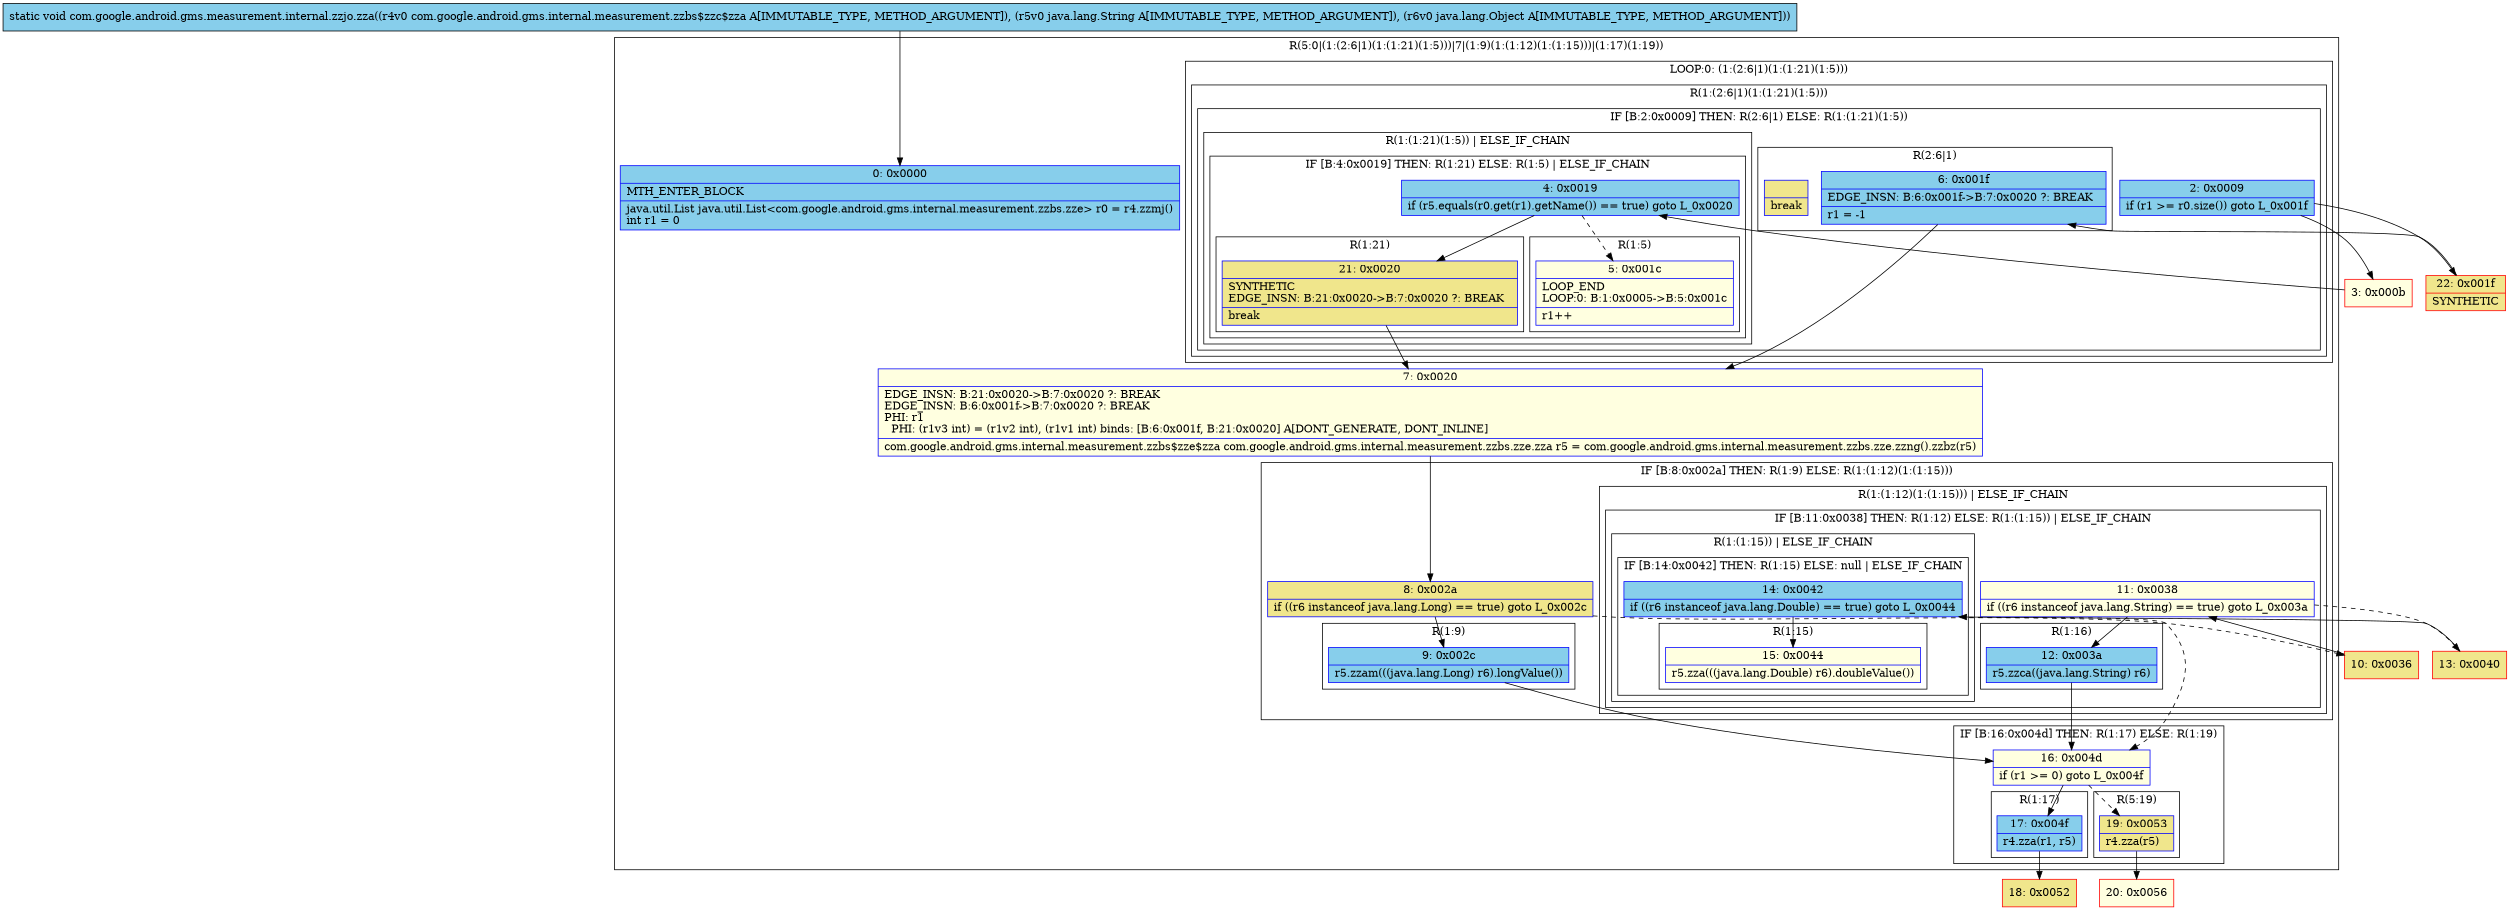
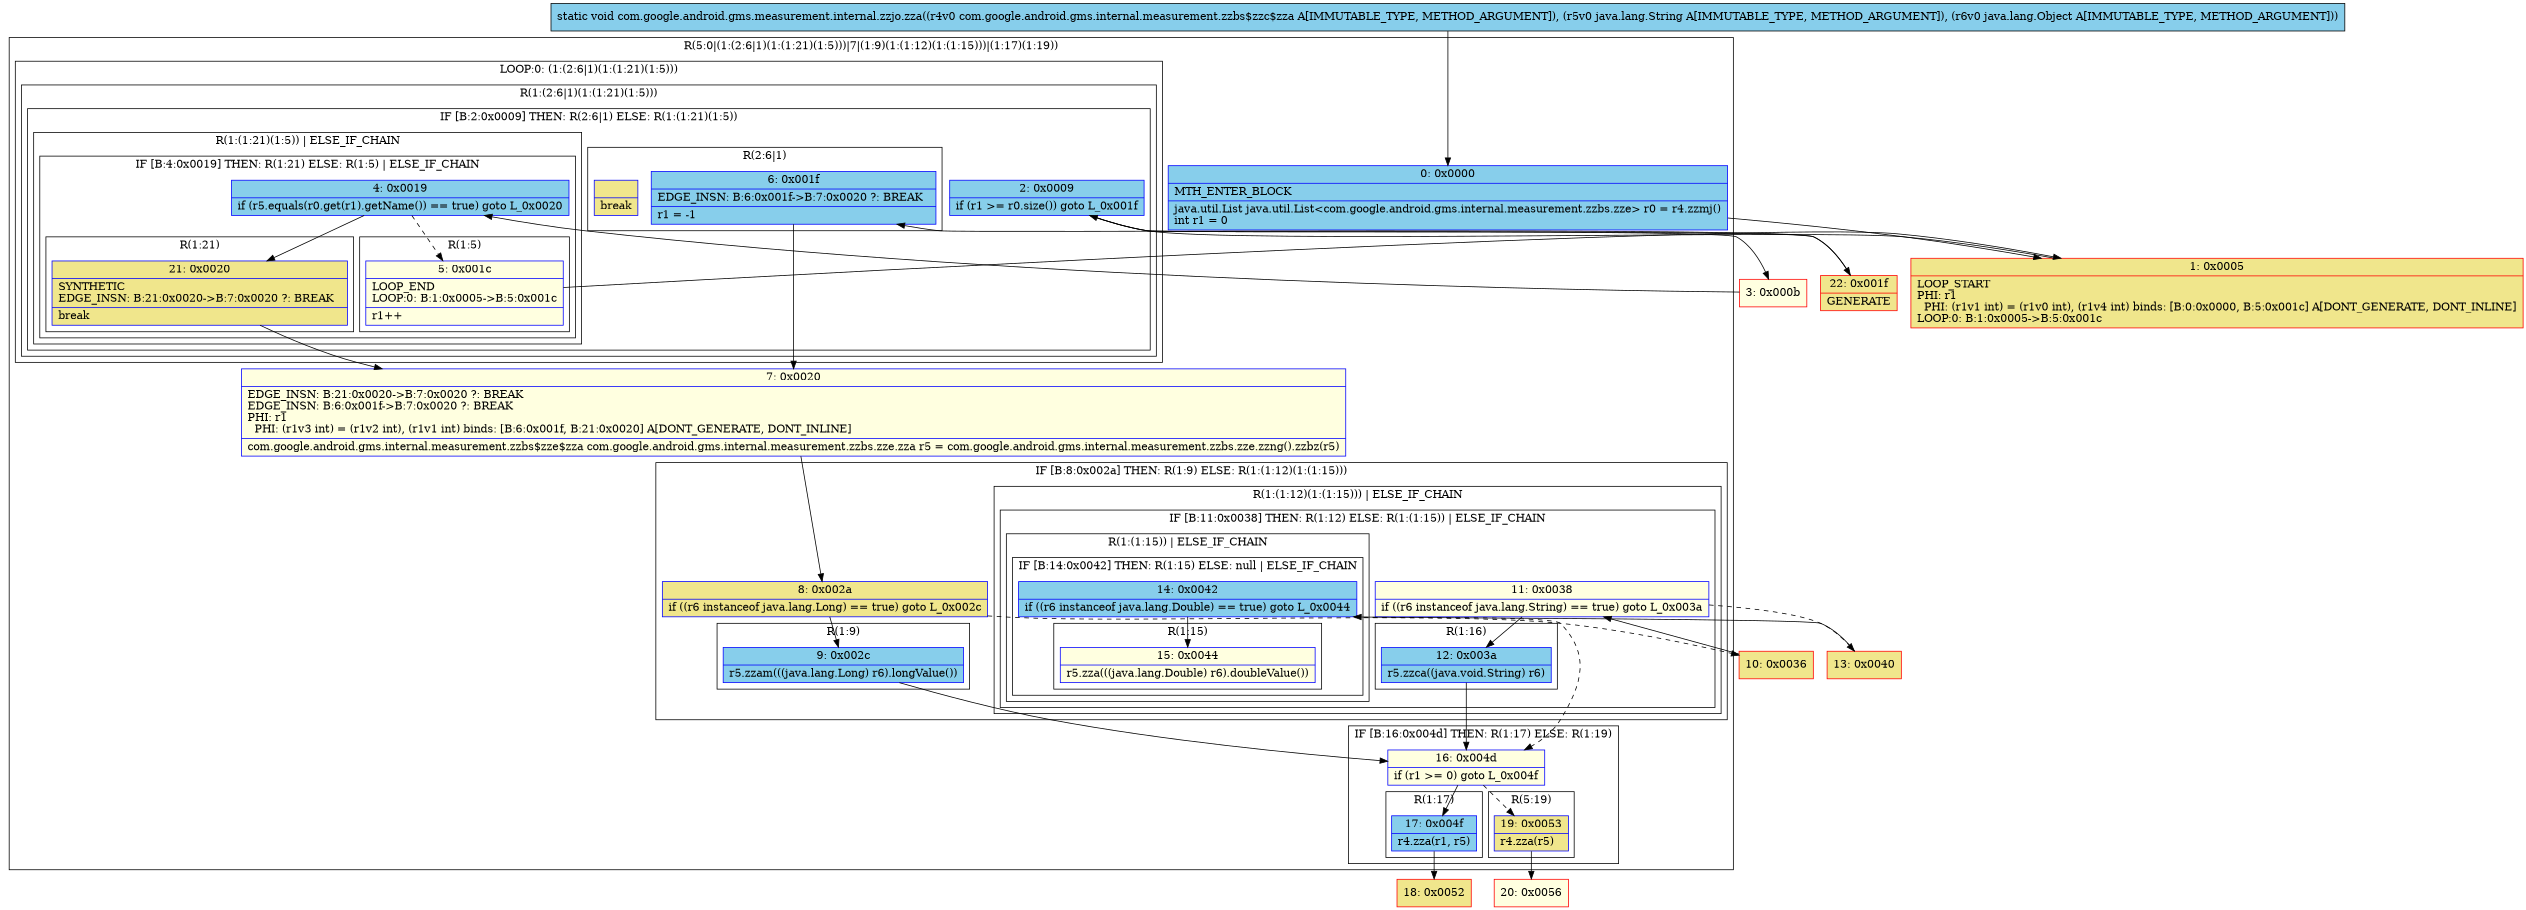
none -> (2217, 293)
(2466, 302) -> (1859, 302)
(2072, 673) -> (1466, 673)
